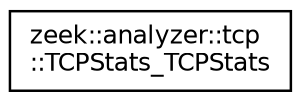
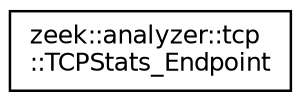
(150, 51) -> (150, 51)
